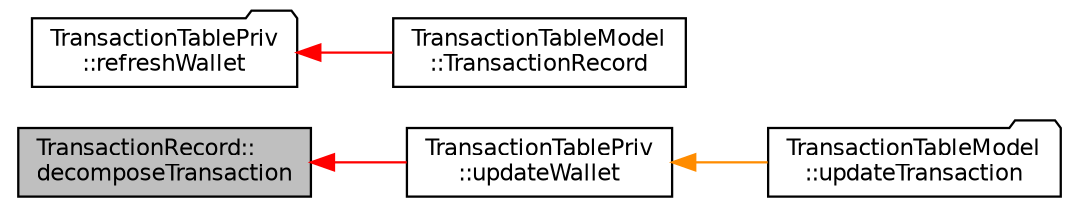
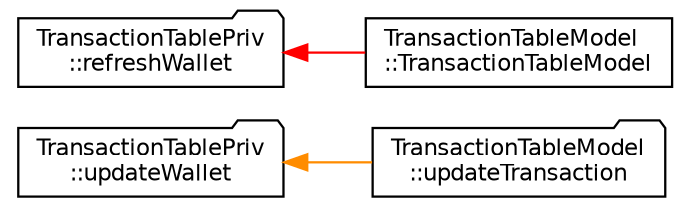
(540, 53) -> (519, 53)
(165, 162) -> none
(540, 162) -> (151, 162)
